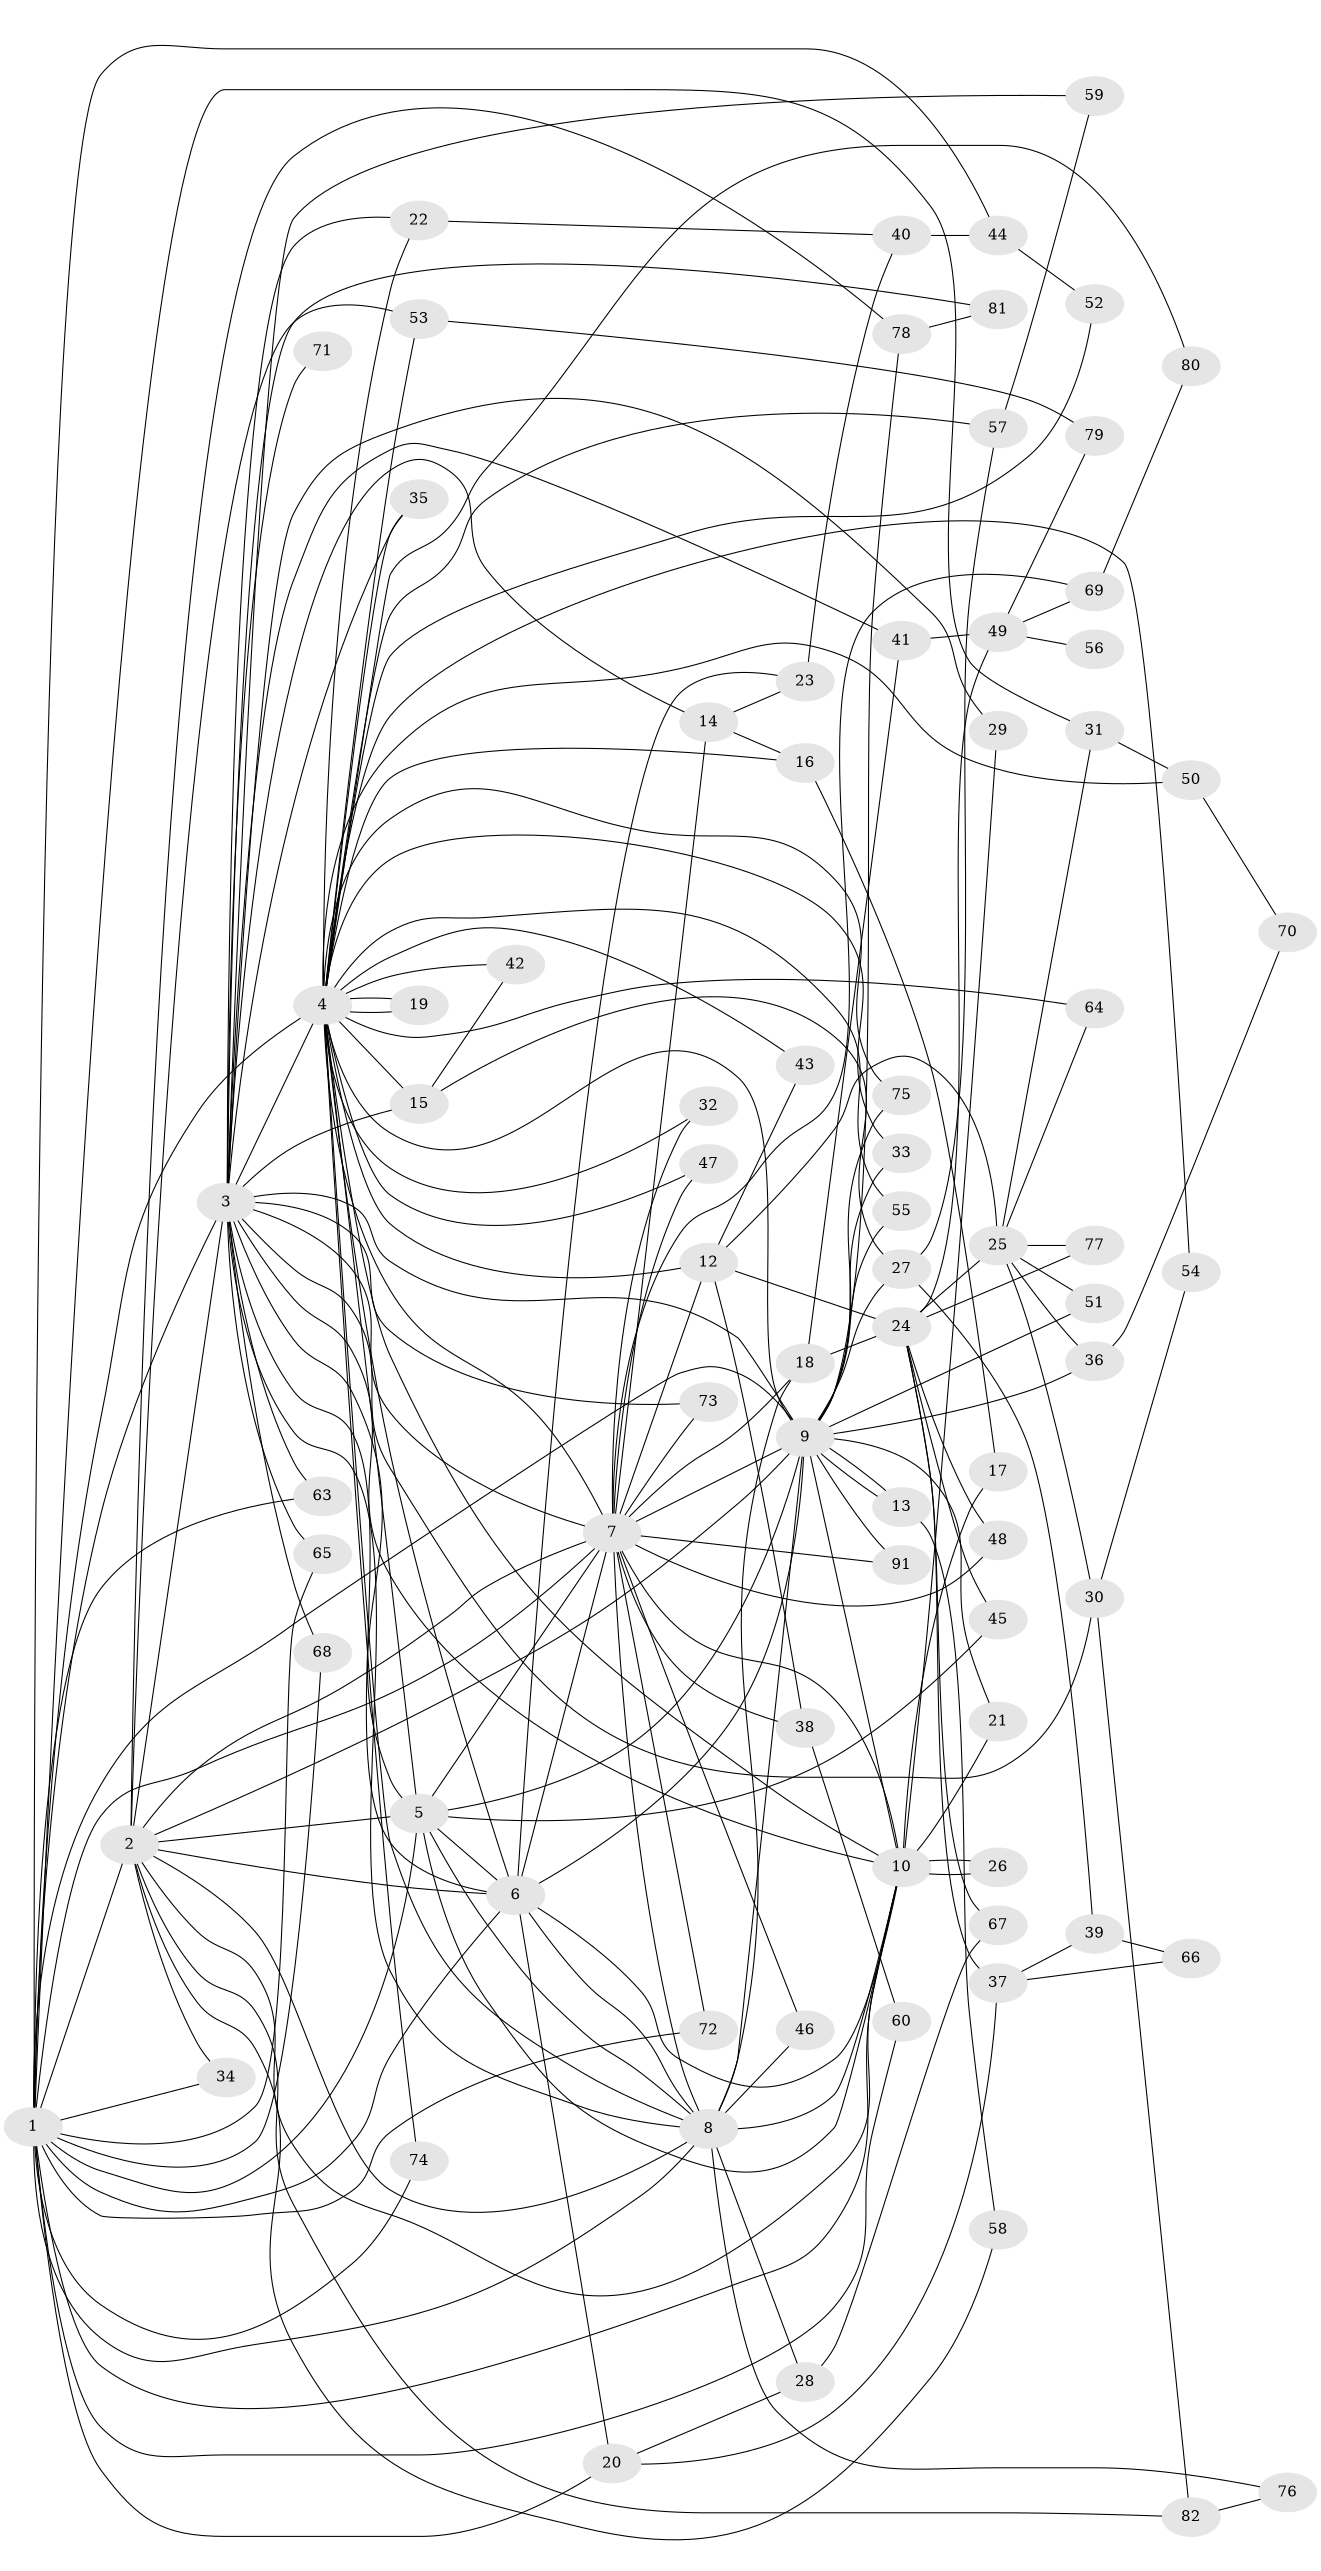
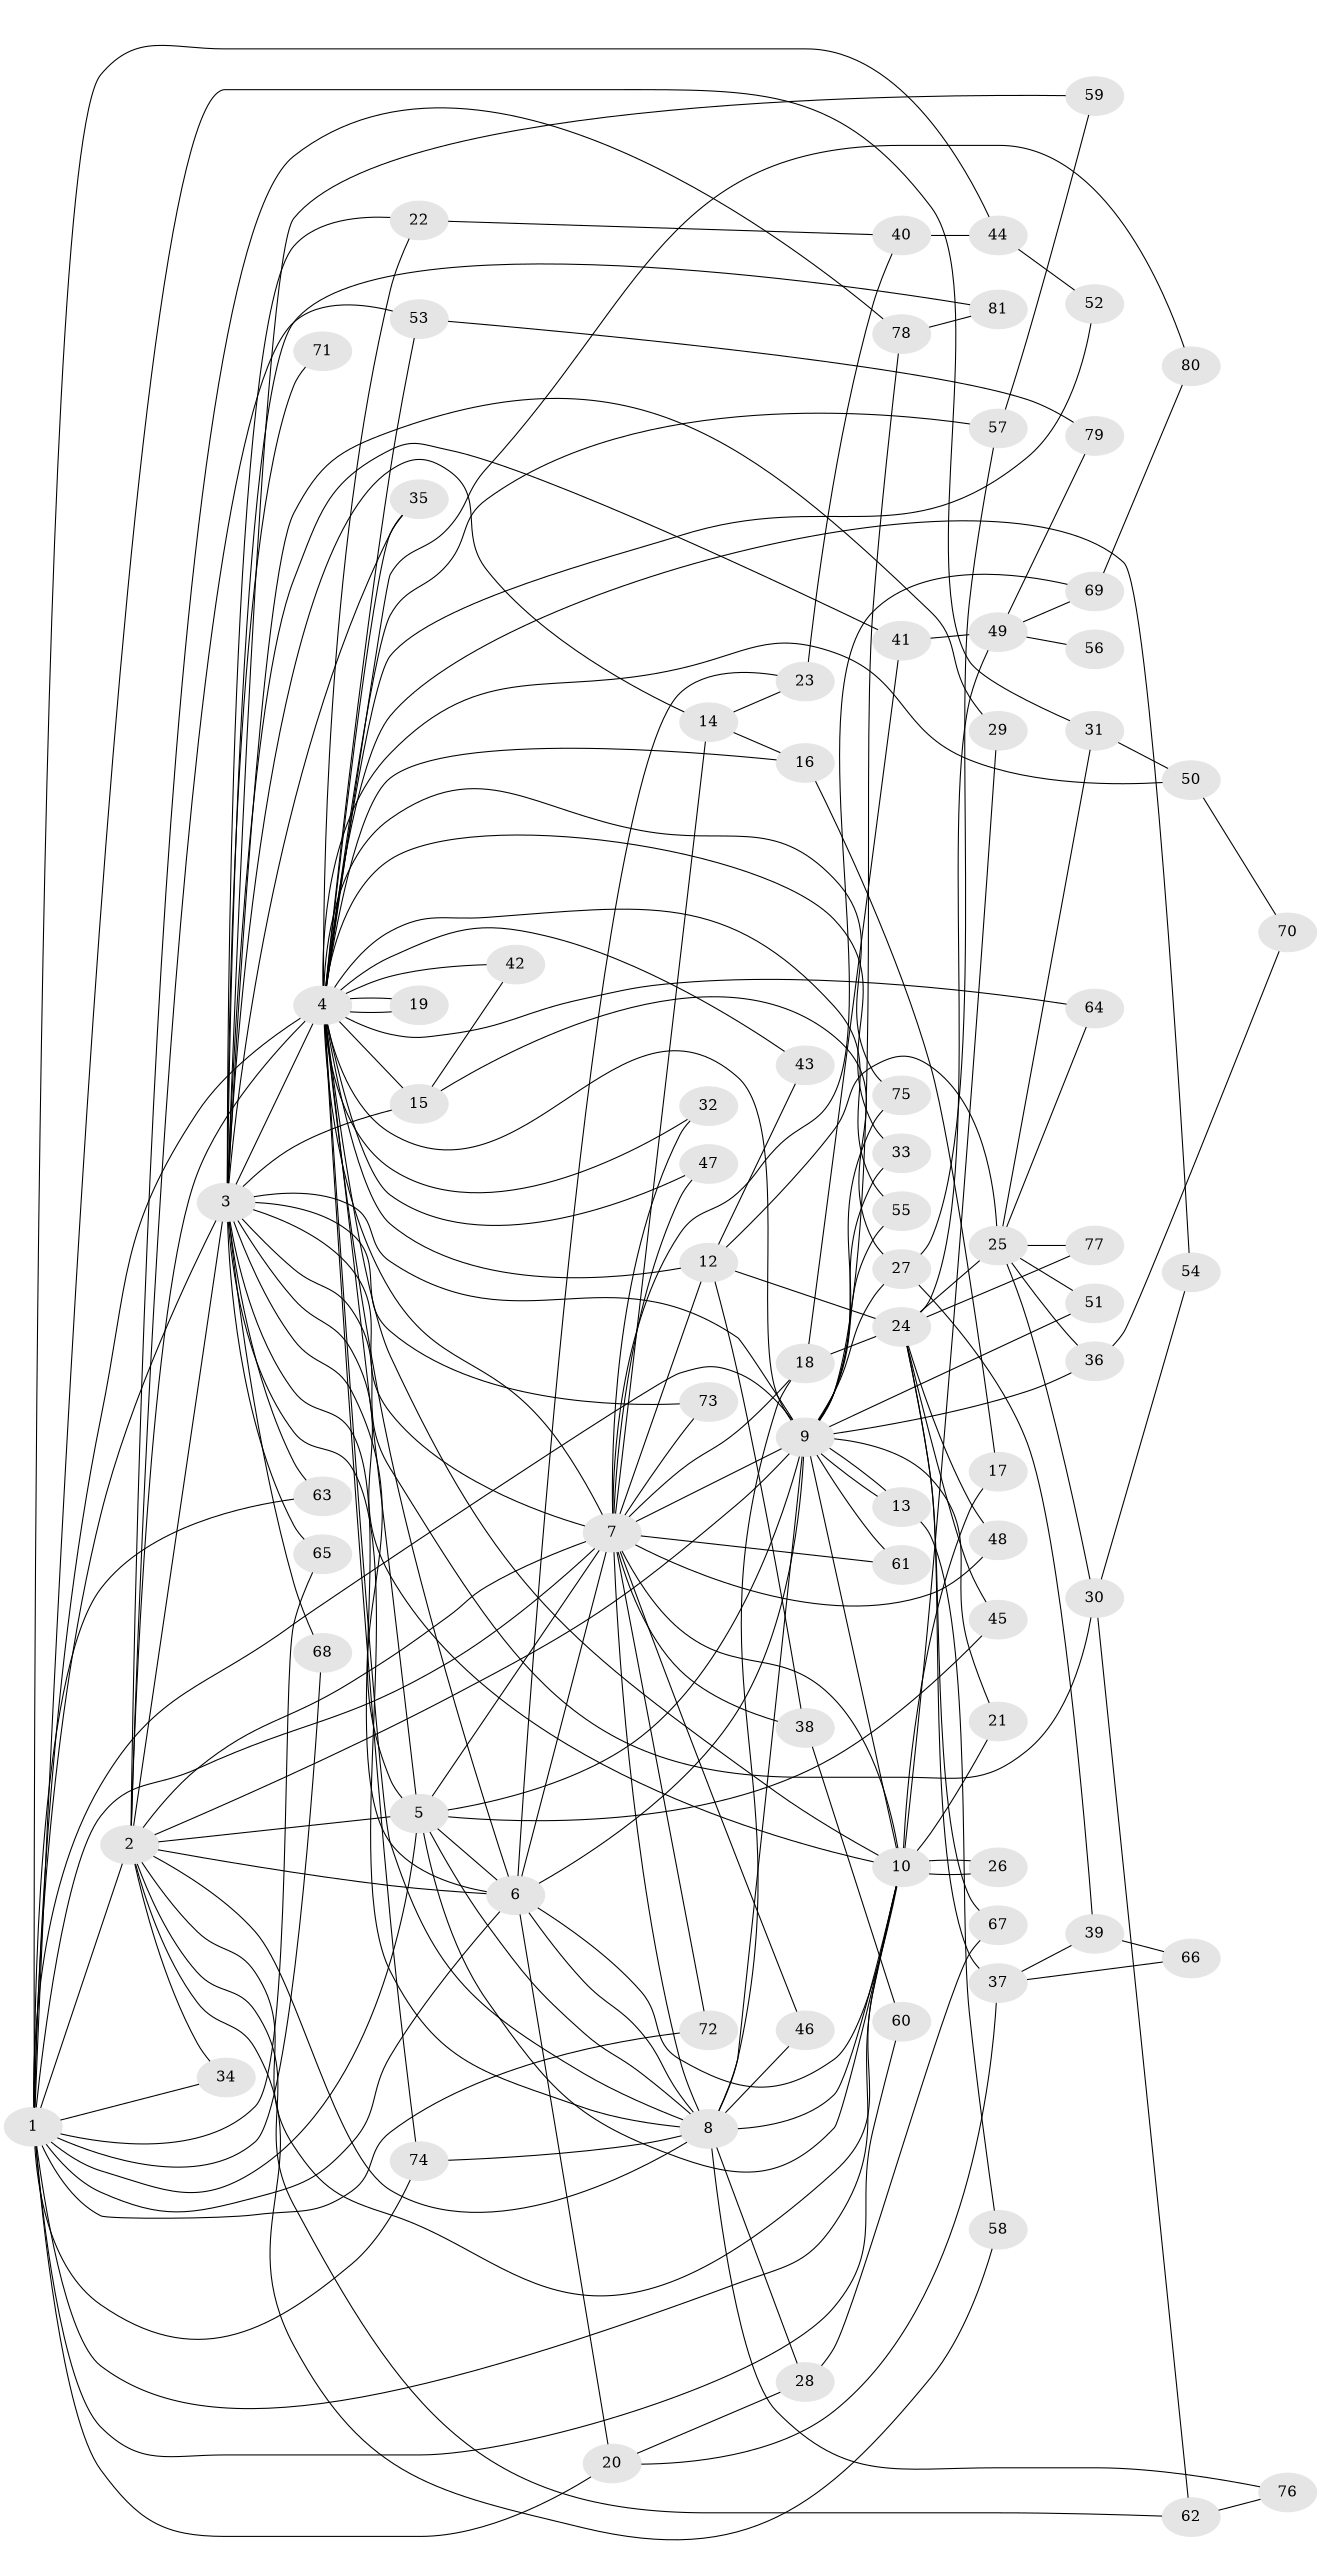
none -> (157, 1404)
(902, 1565) -> (902, 1565)
(315, 2335) -> (571, 2152)
(1191, 2517) -> (1191, 2517)
